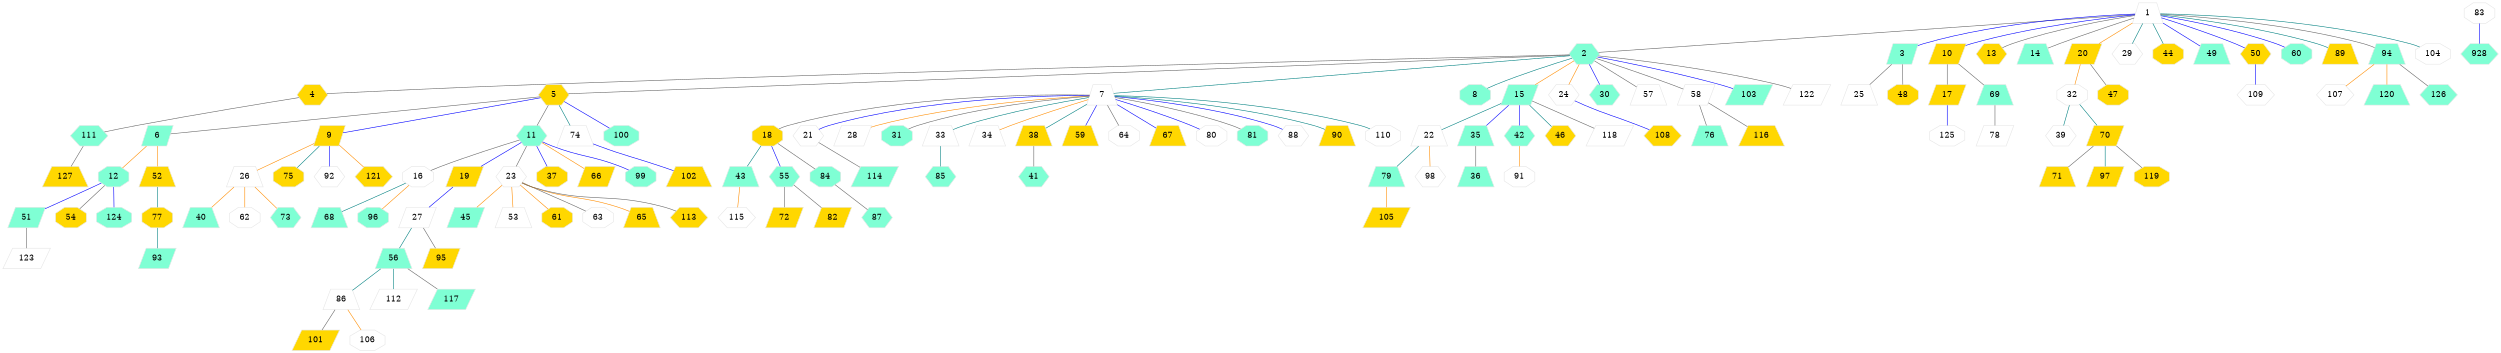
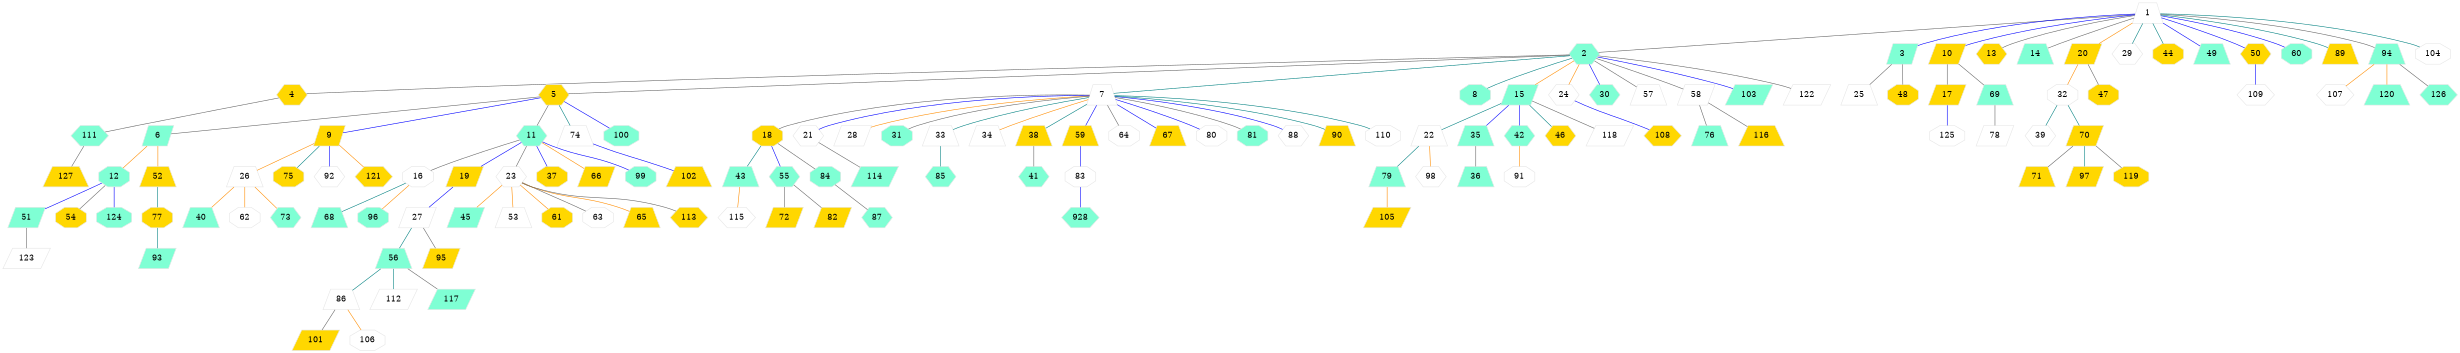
none -> (1080, 156)
